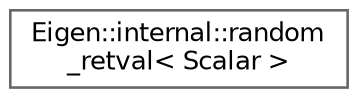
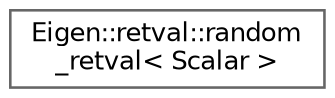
(179, 49) -> (167, 49)
